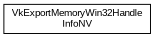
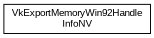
(77, 19) -> (77, 19)
